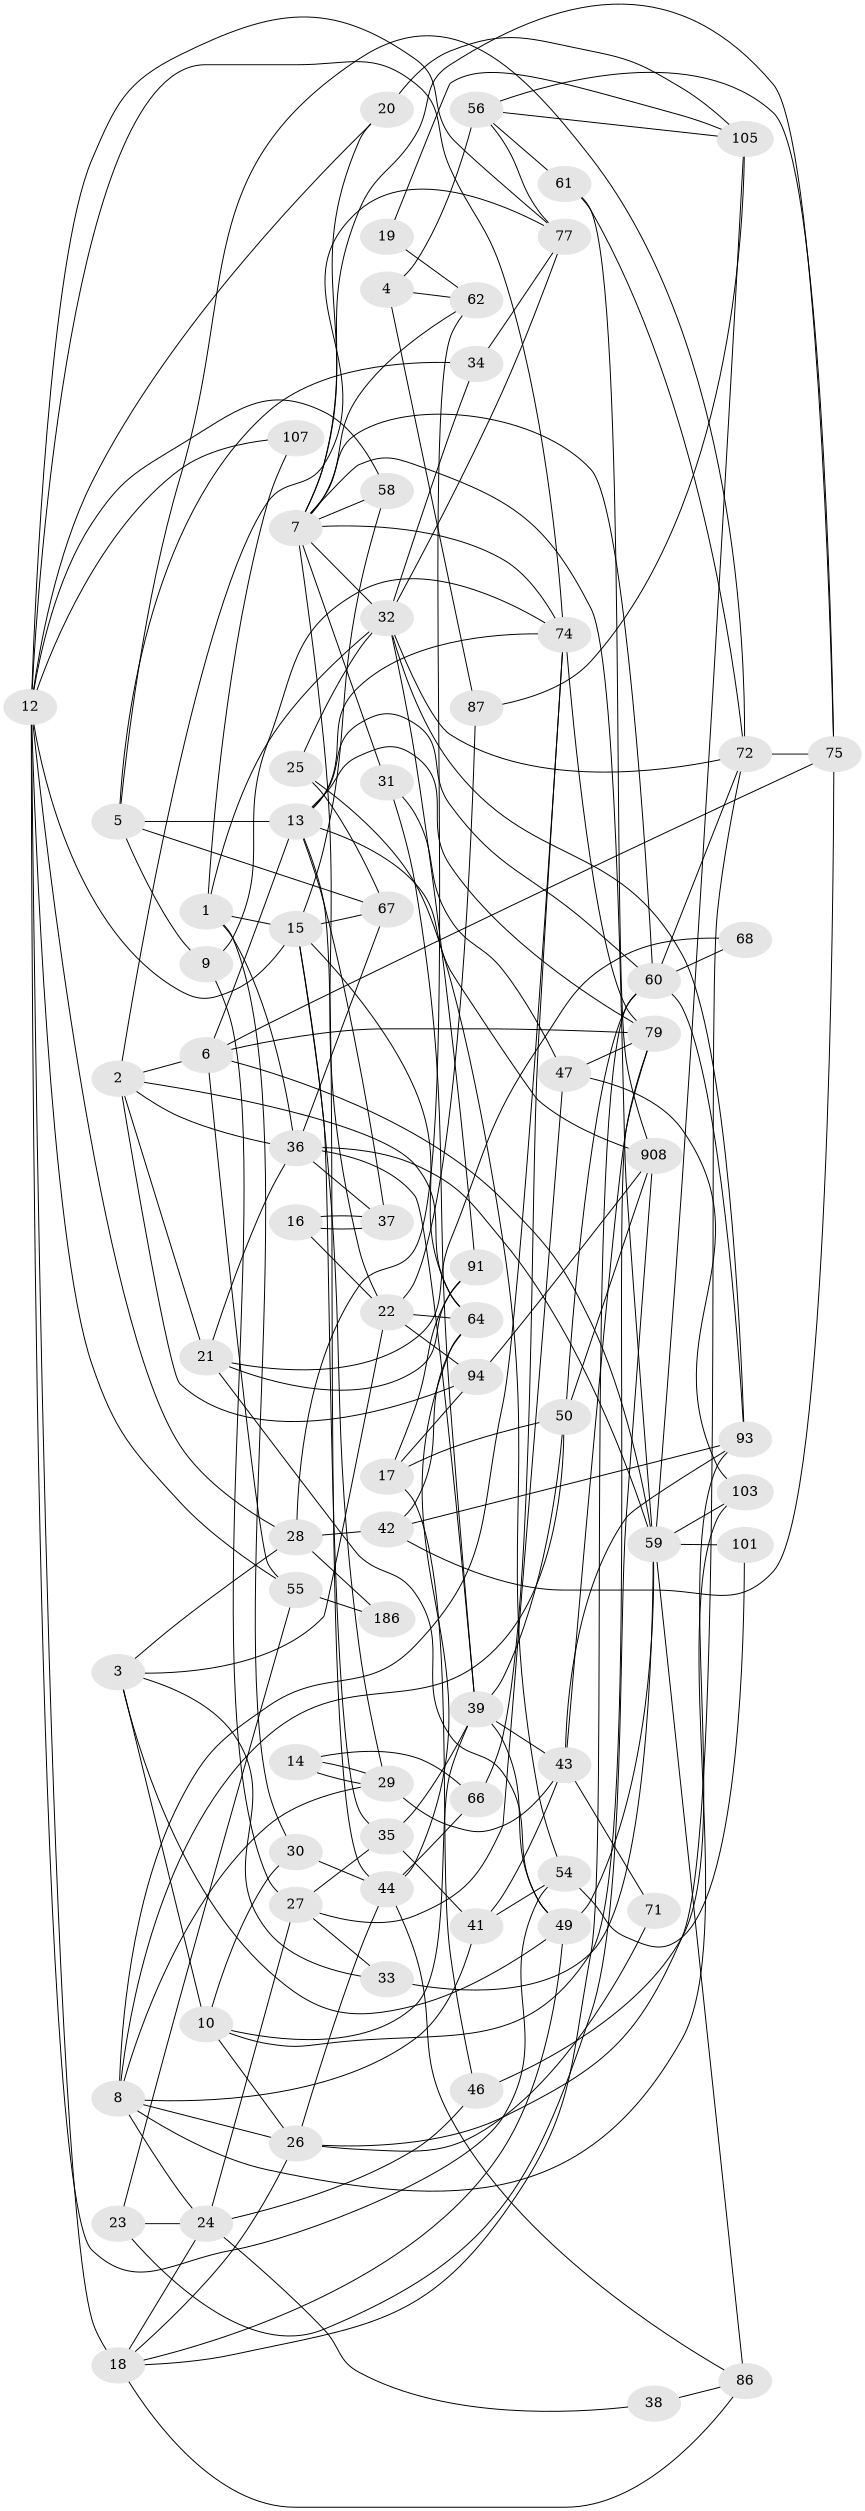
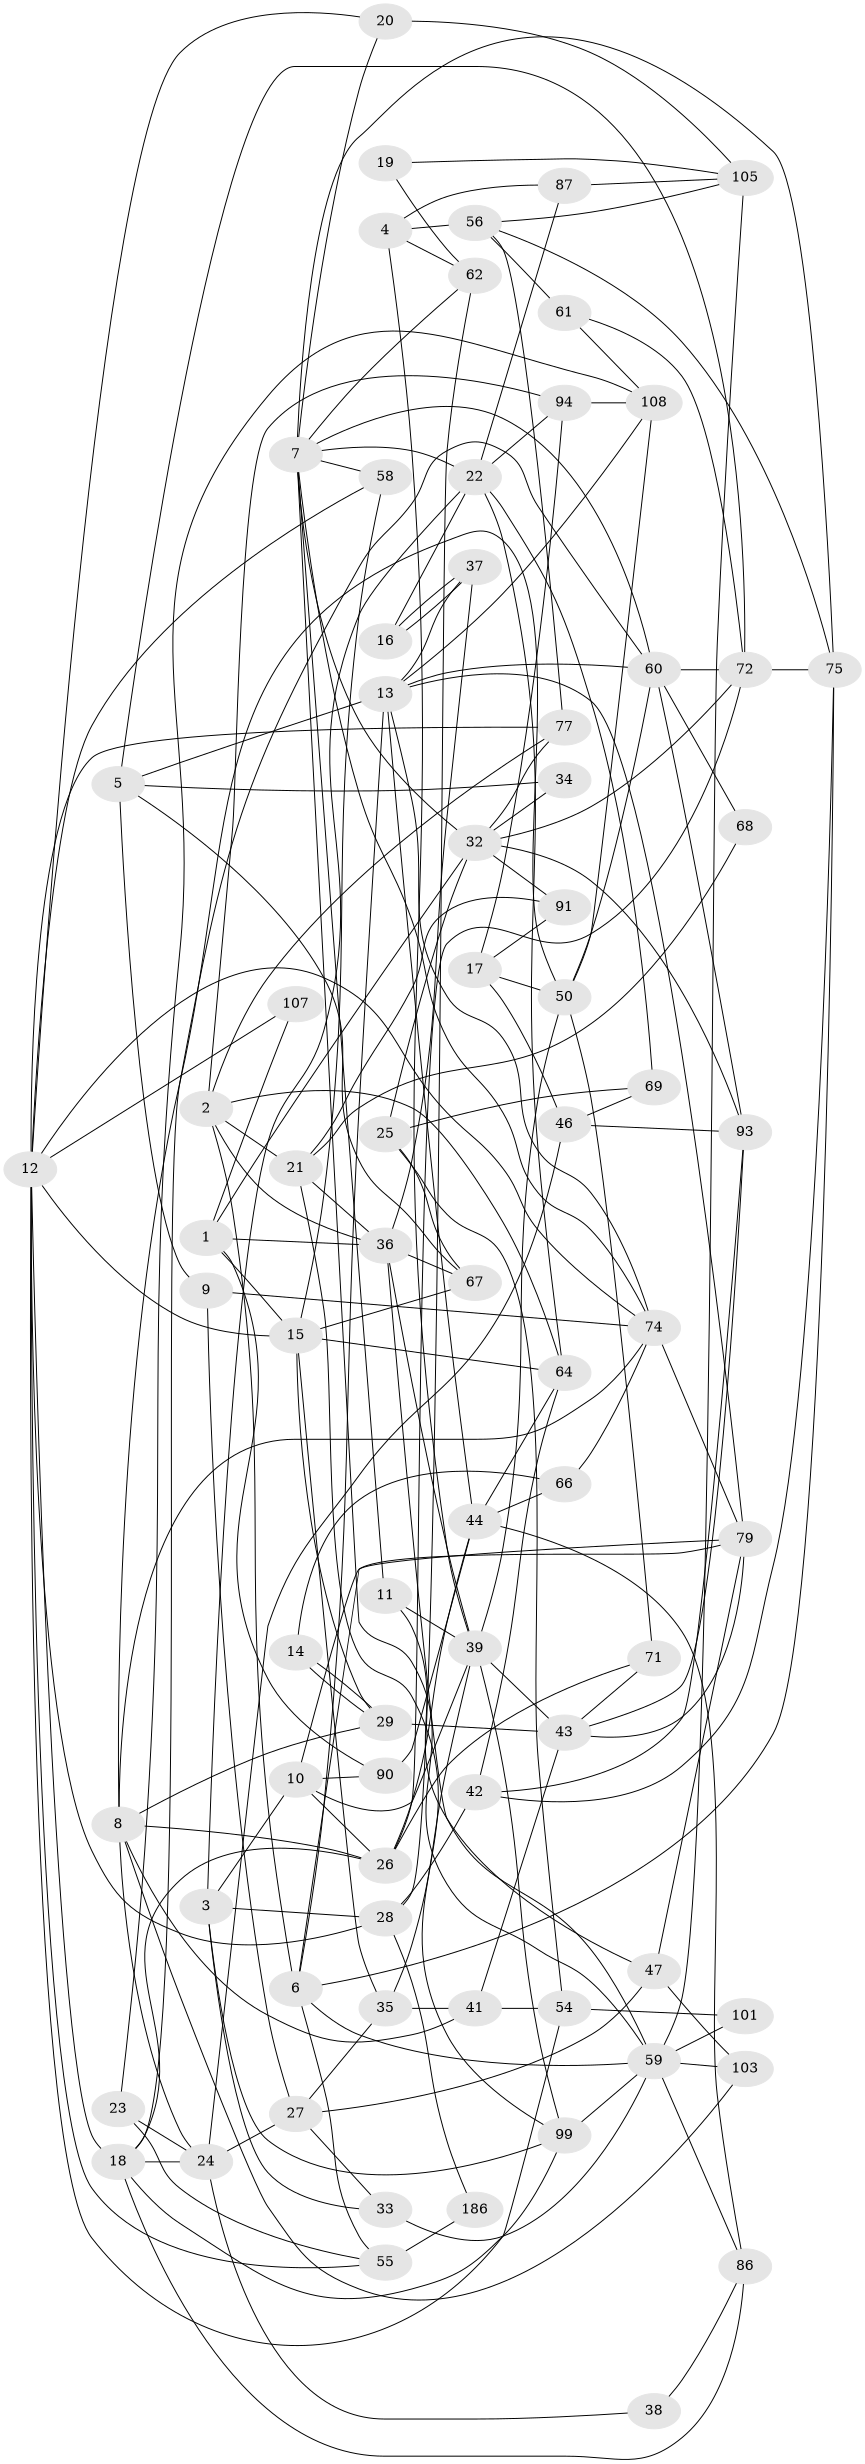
(521, 300) -> none
none -> (422, 768)
(387, 782) -> (385, 1596)
none -> (654, 1087)
(654, 1156) -> (654, 403)
none -> (622, 1342)
(296, 1852) -> (385, 1776)
(565, 1926) -> (565, 2135)
